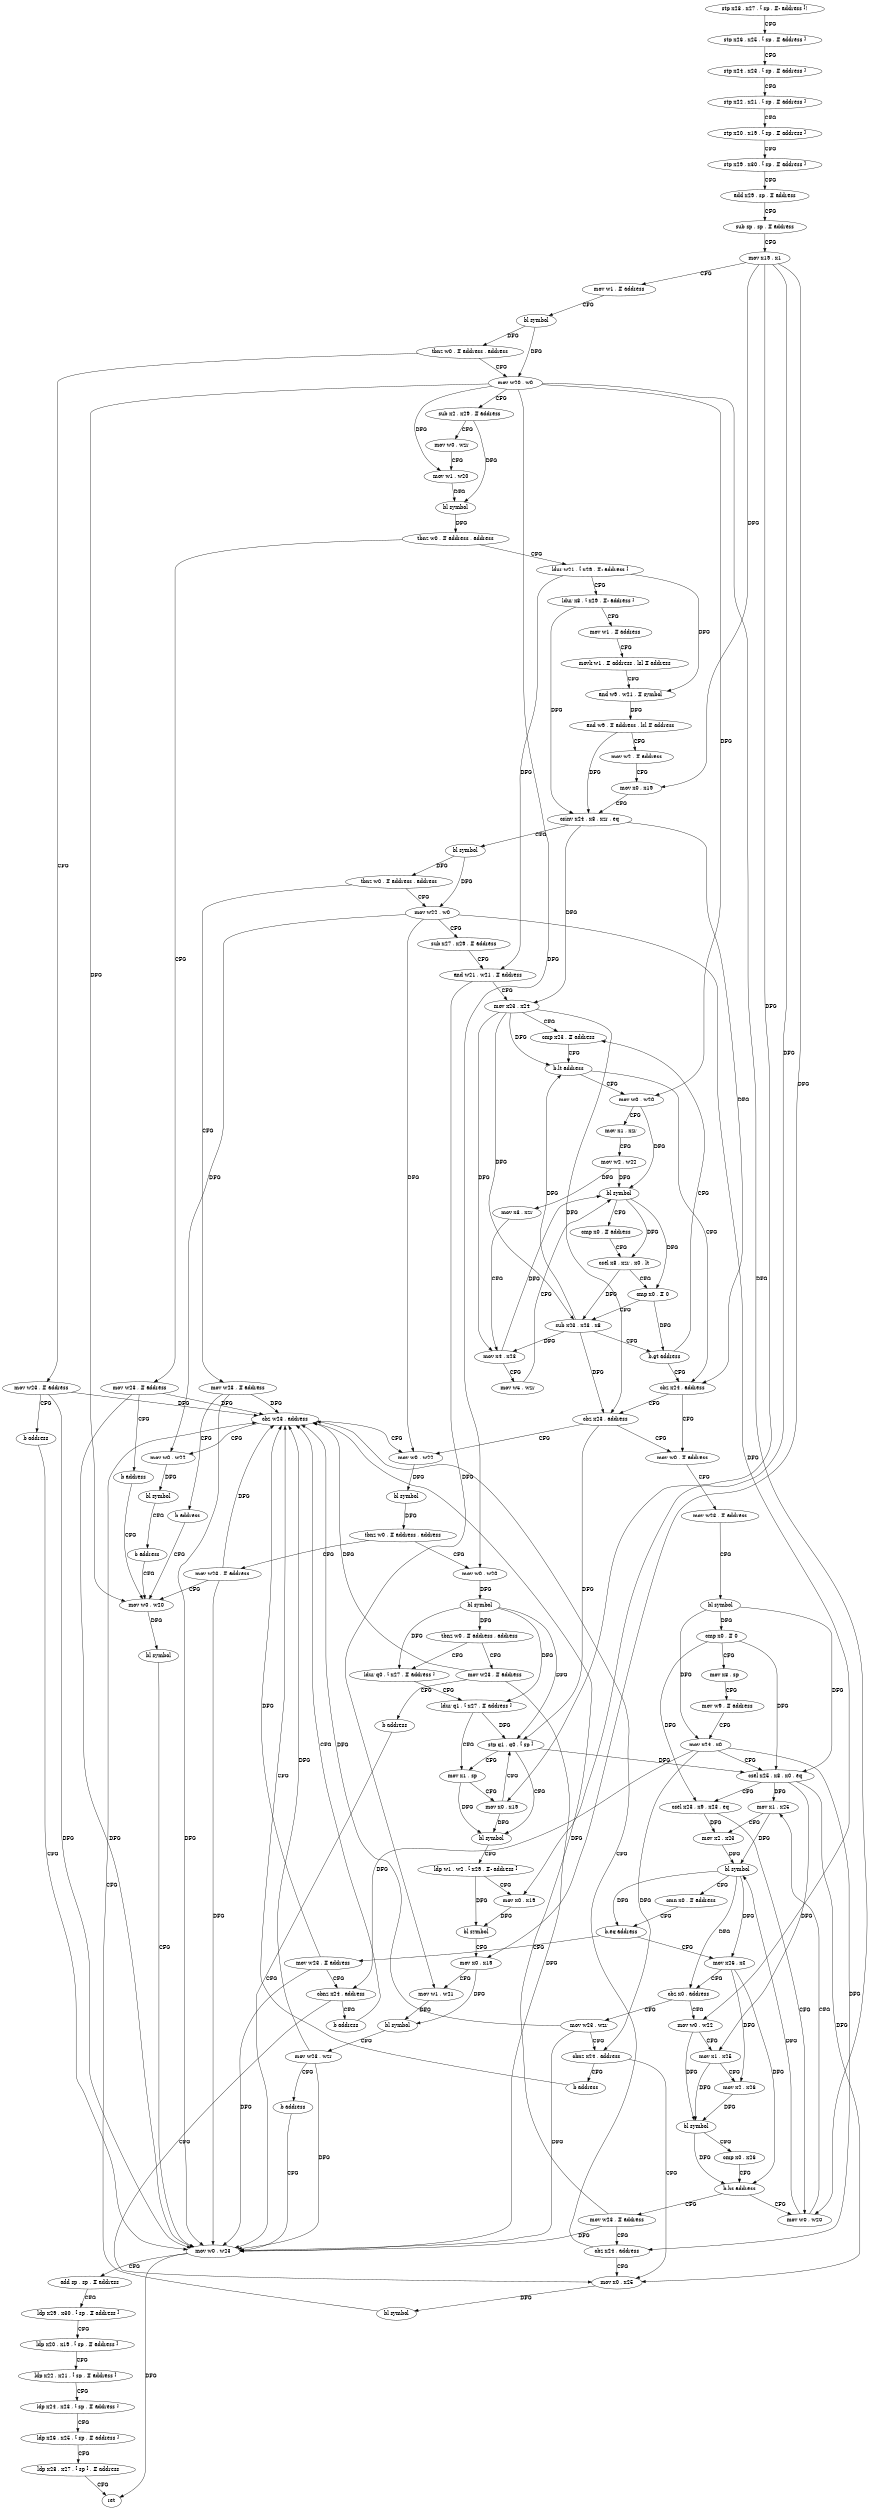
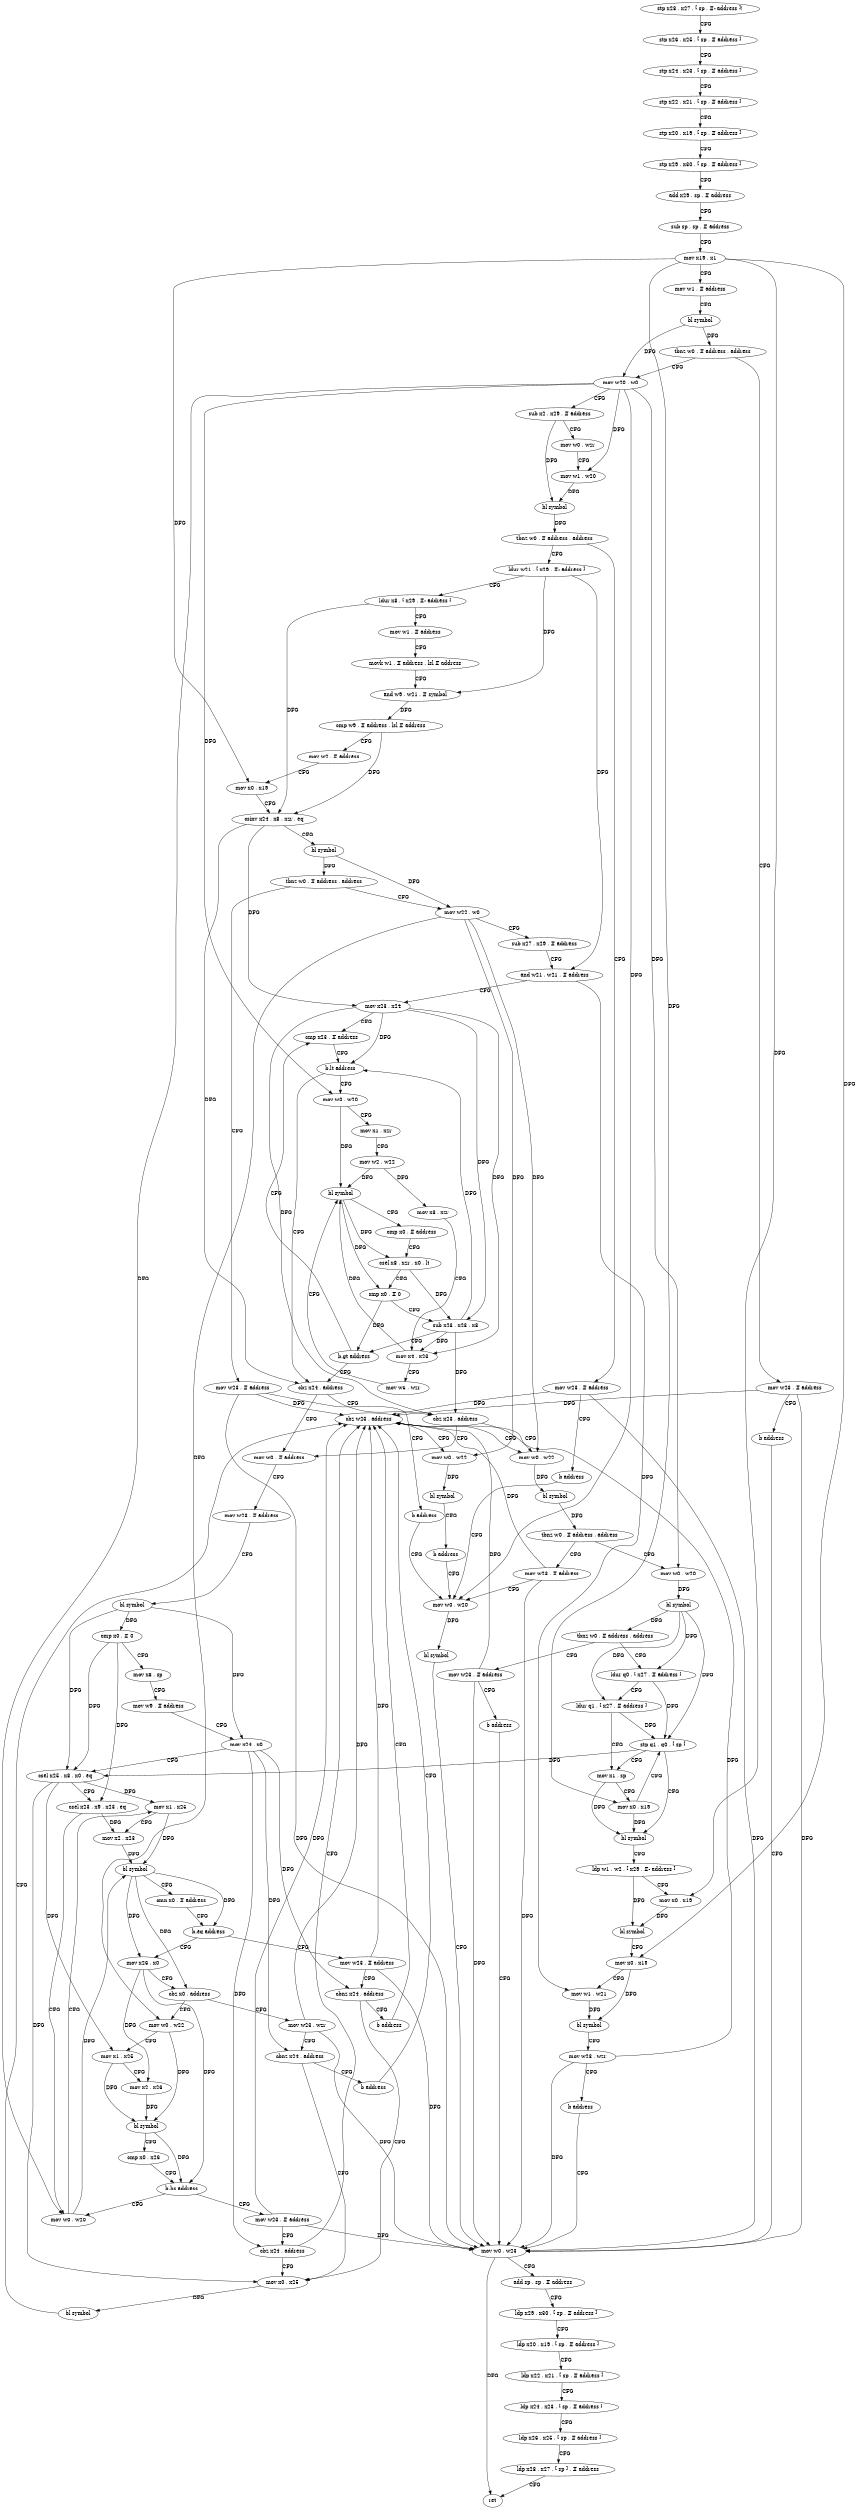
(630, 726) -> (381, 726)
(582, 1590) -> (666, 1706)
